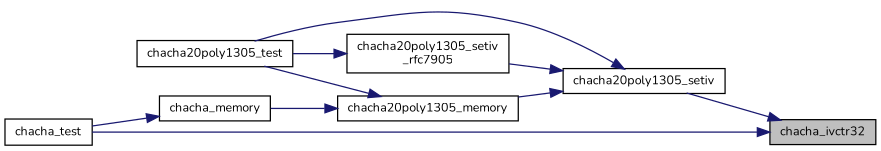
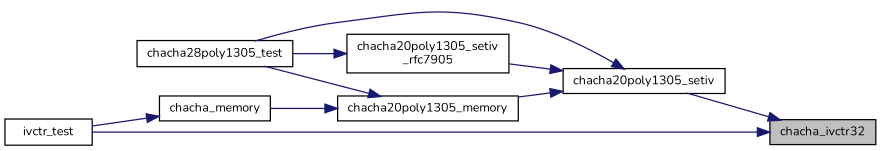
(215, 54) -> (215, 54)
(49, 132) -> (49, 132)
